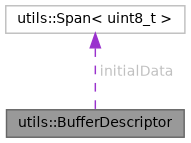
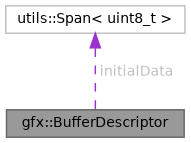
(95, 124) -> (95, 124)
